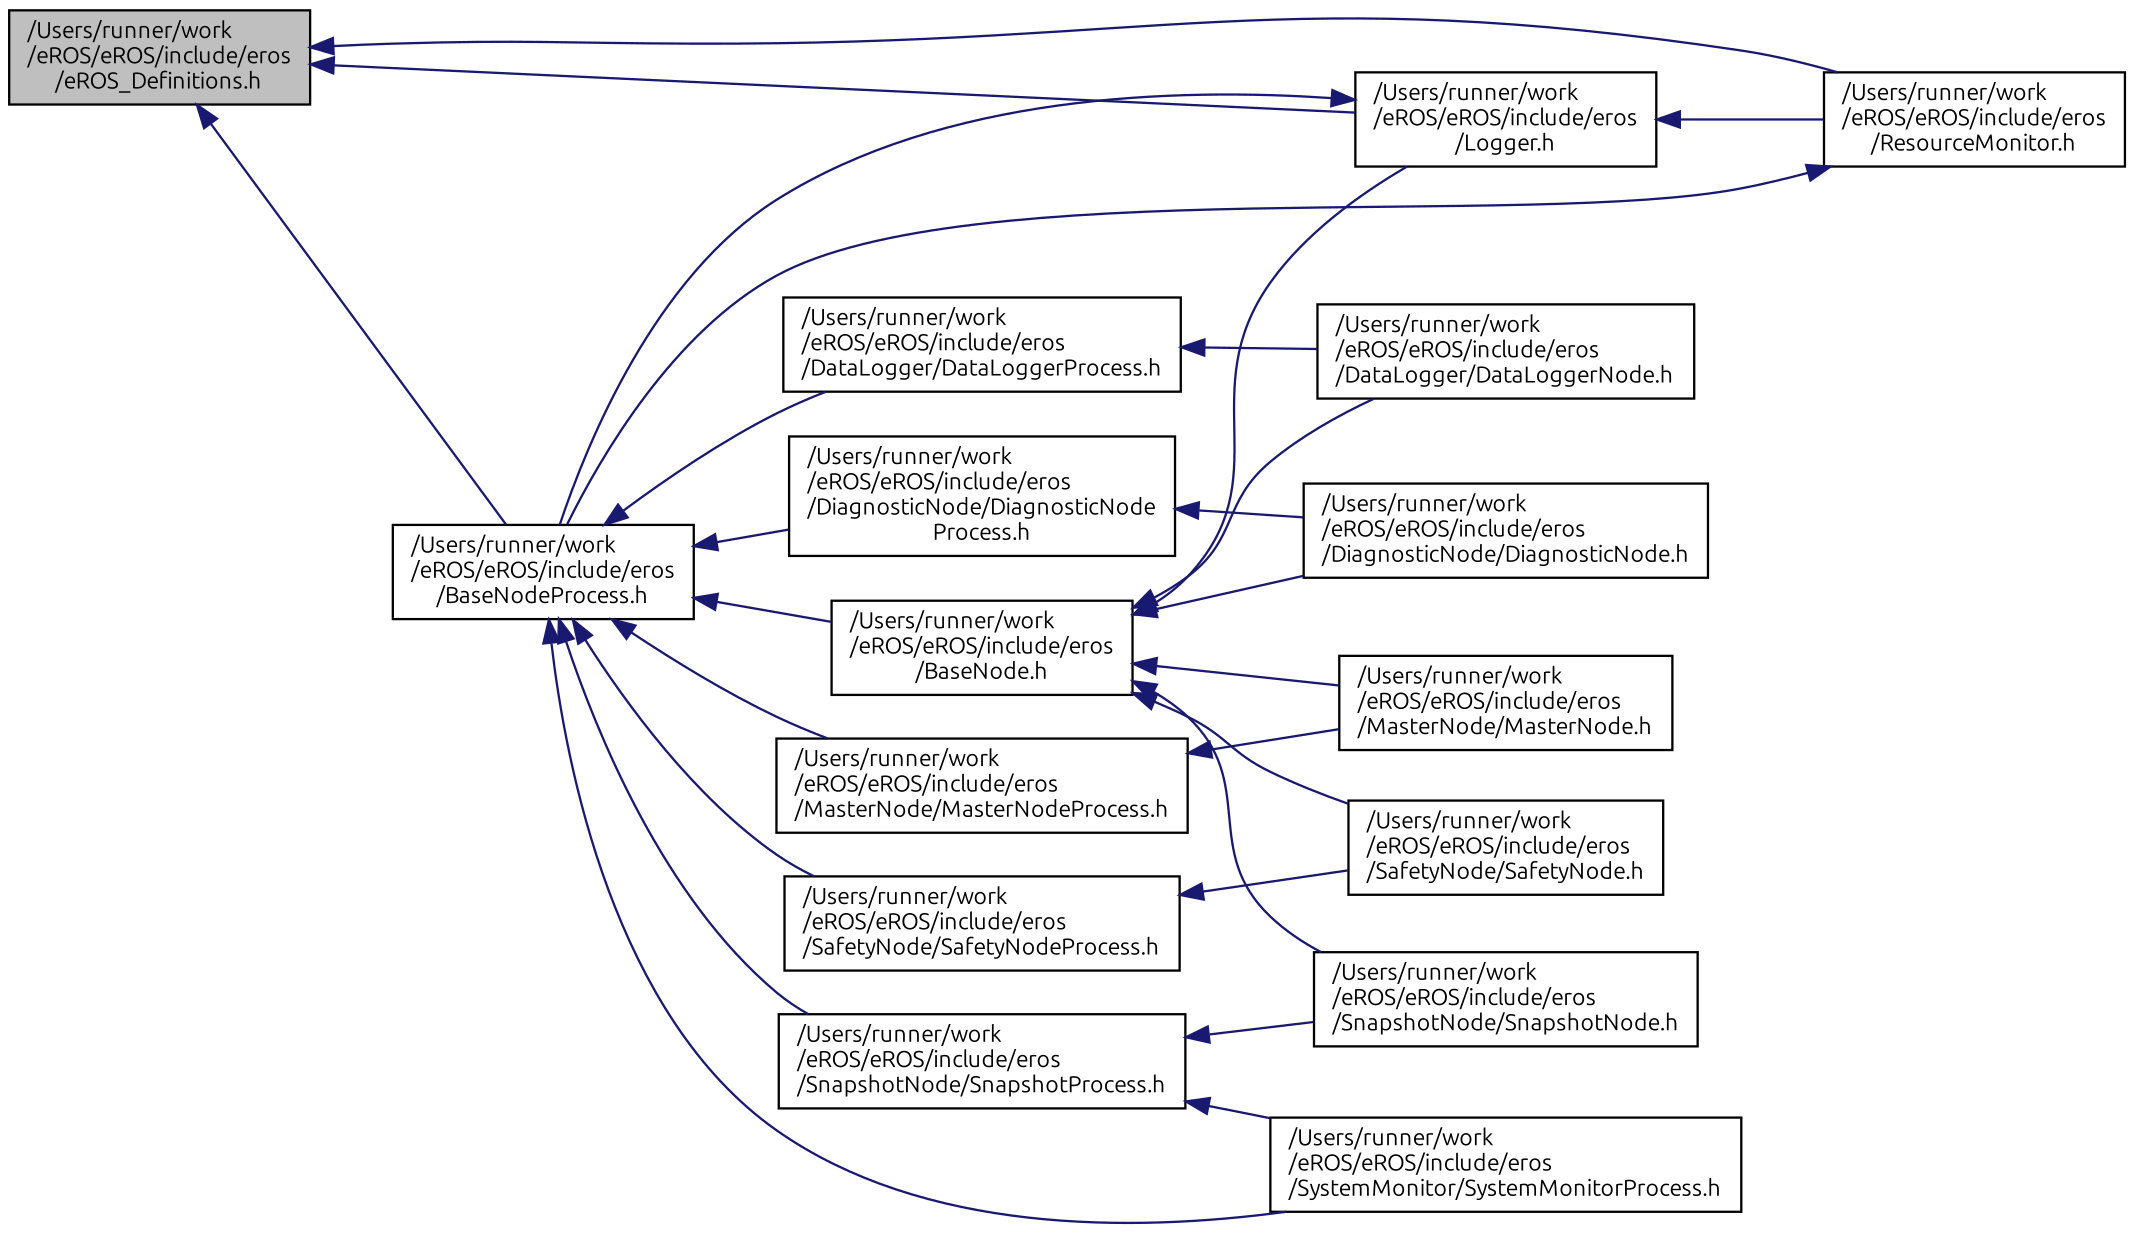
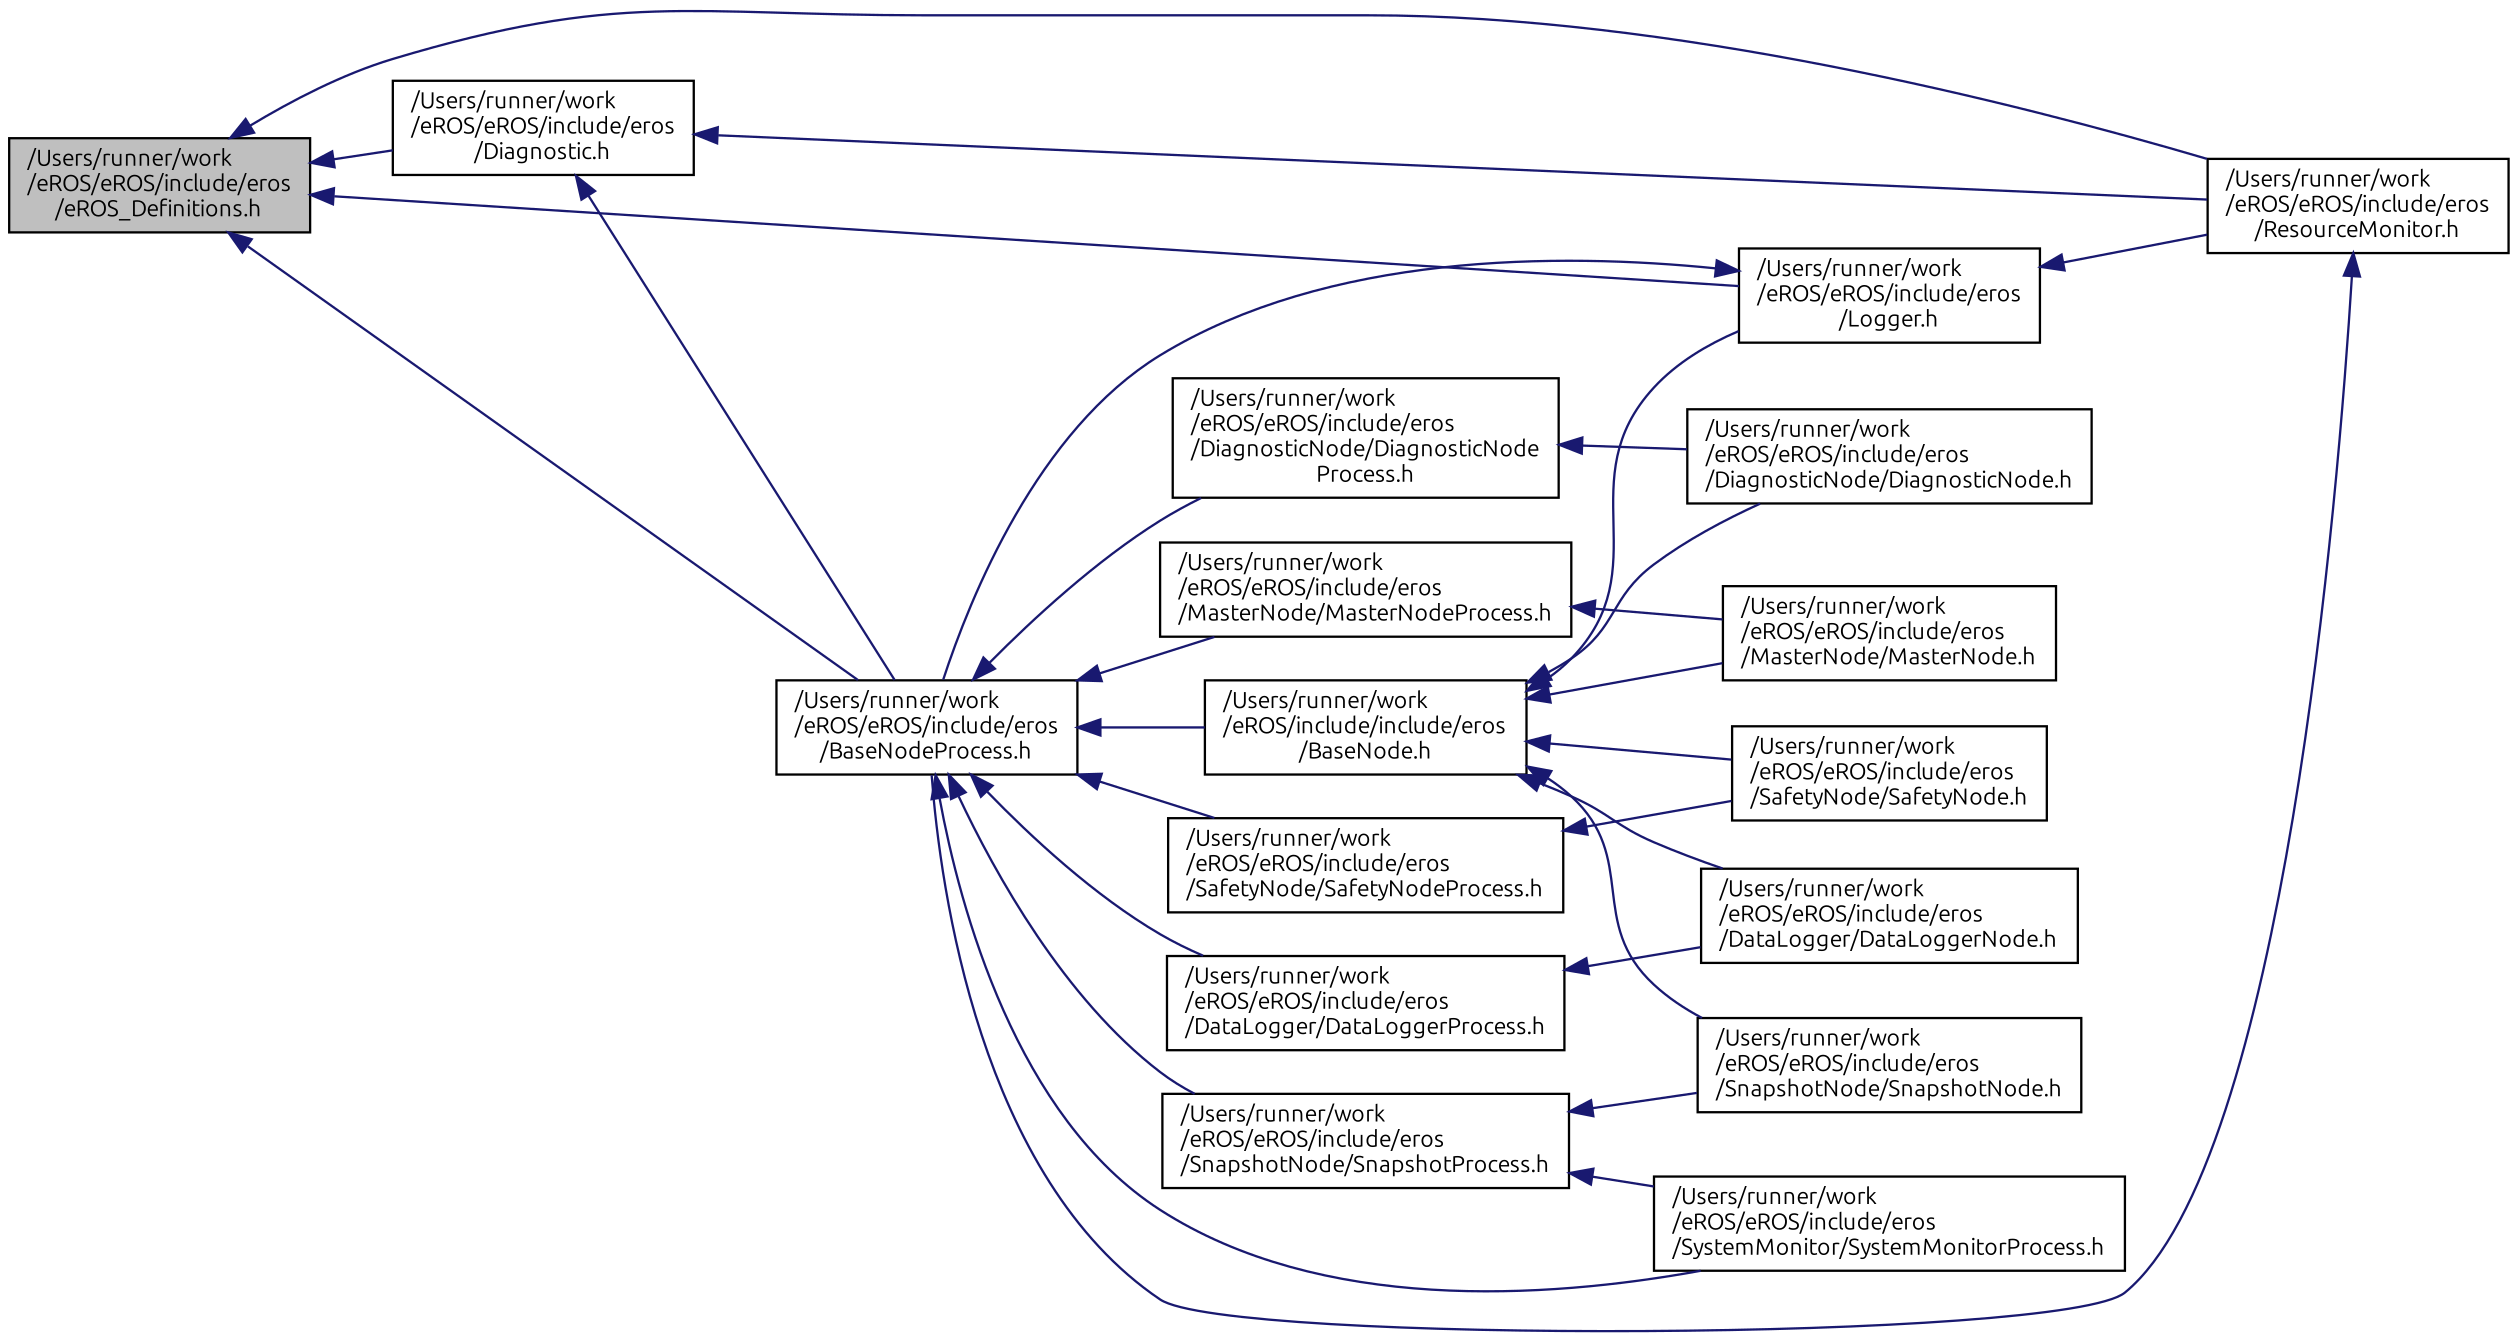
none -> (543, 128)
(982, 648) -> (1366, 727)
